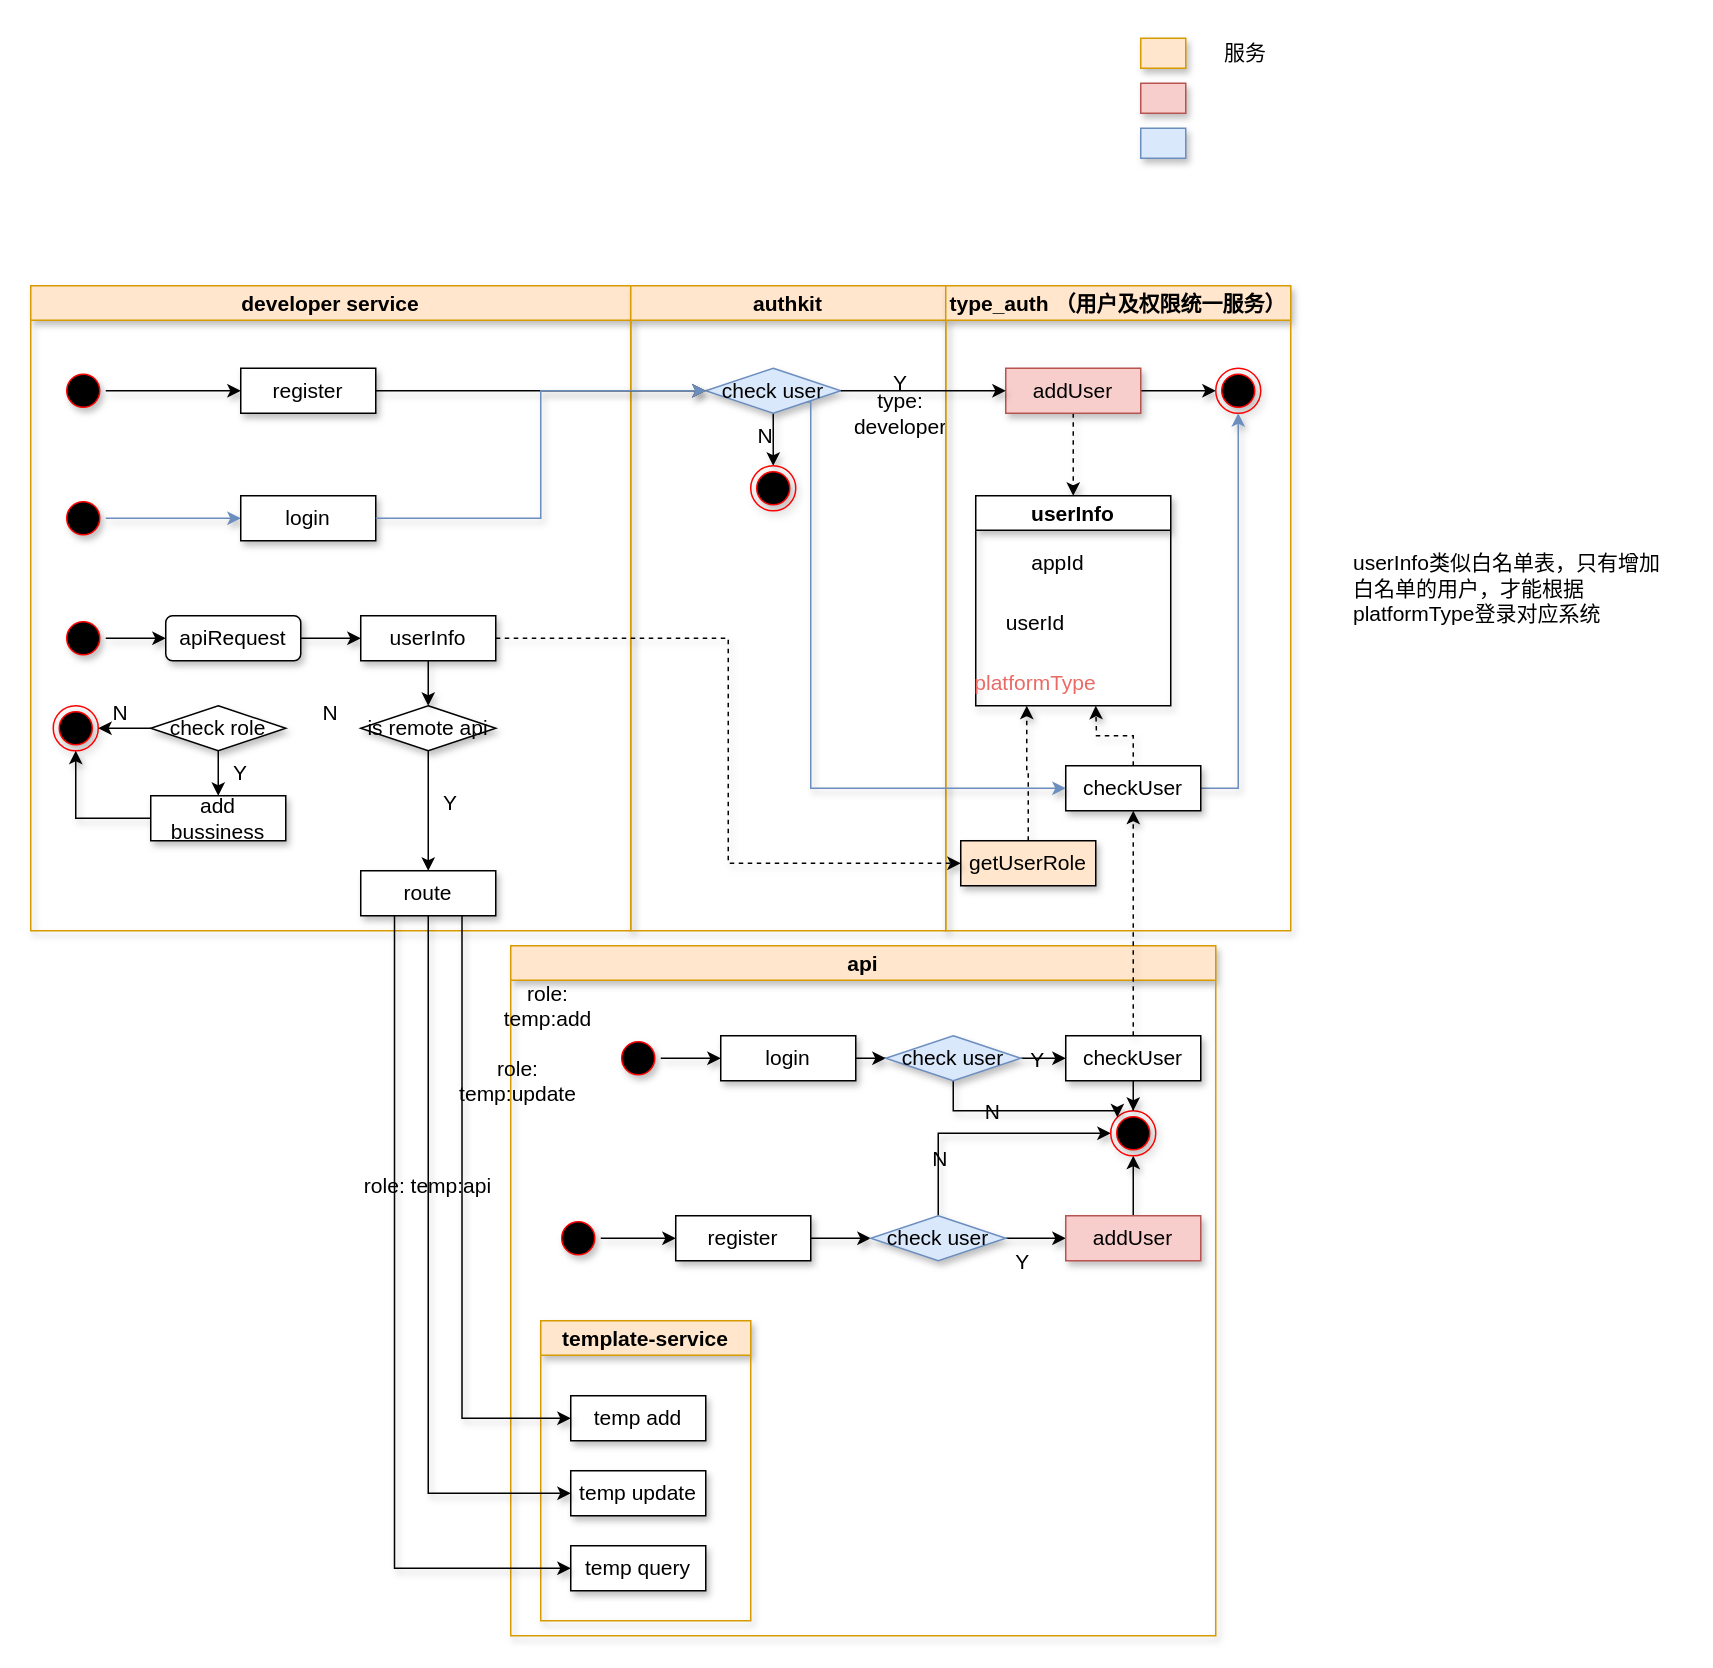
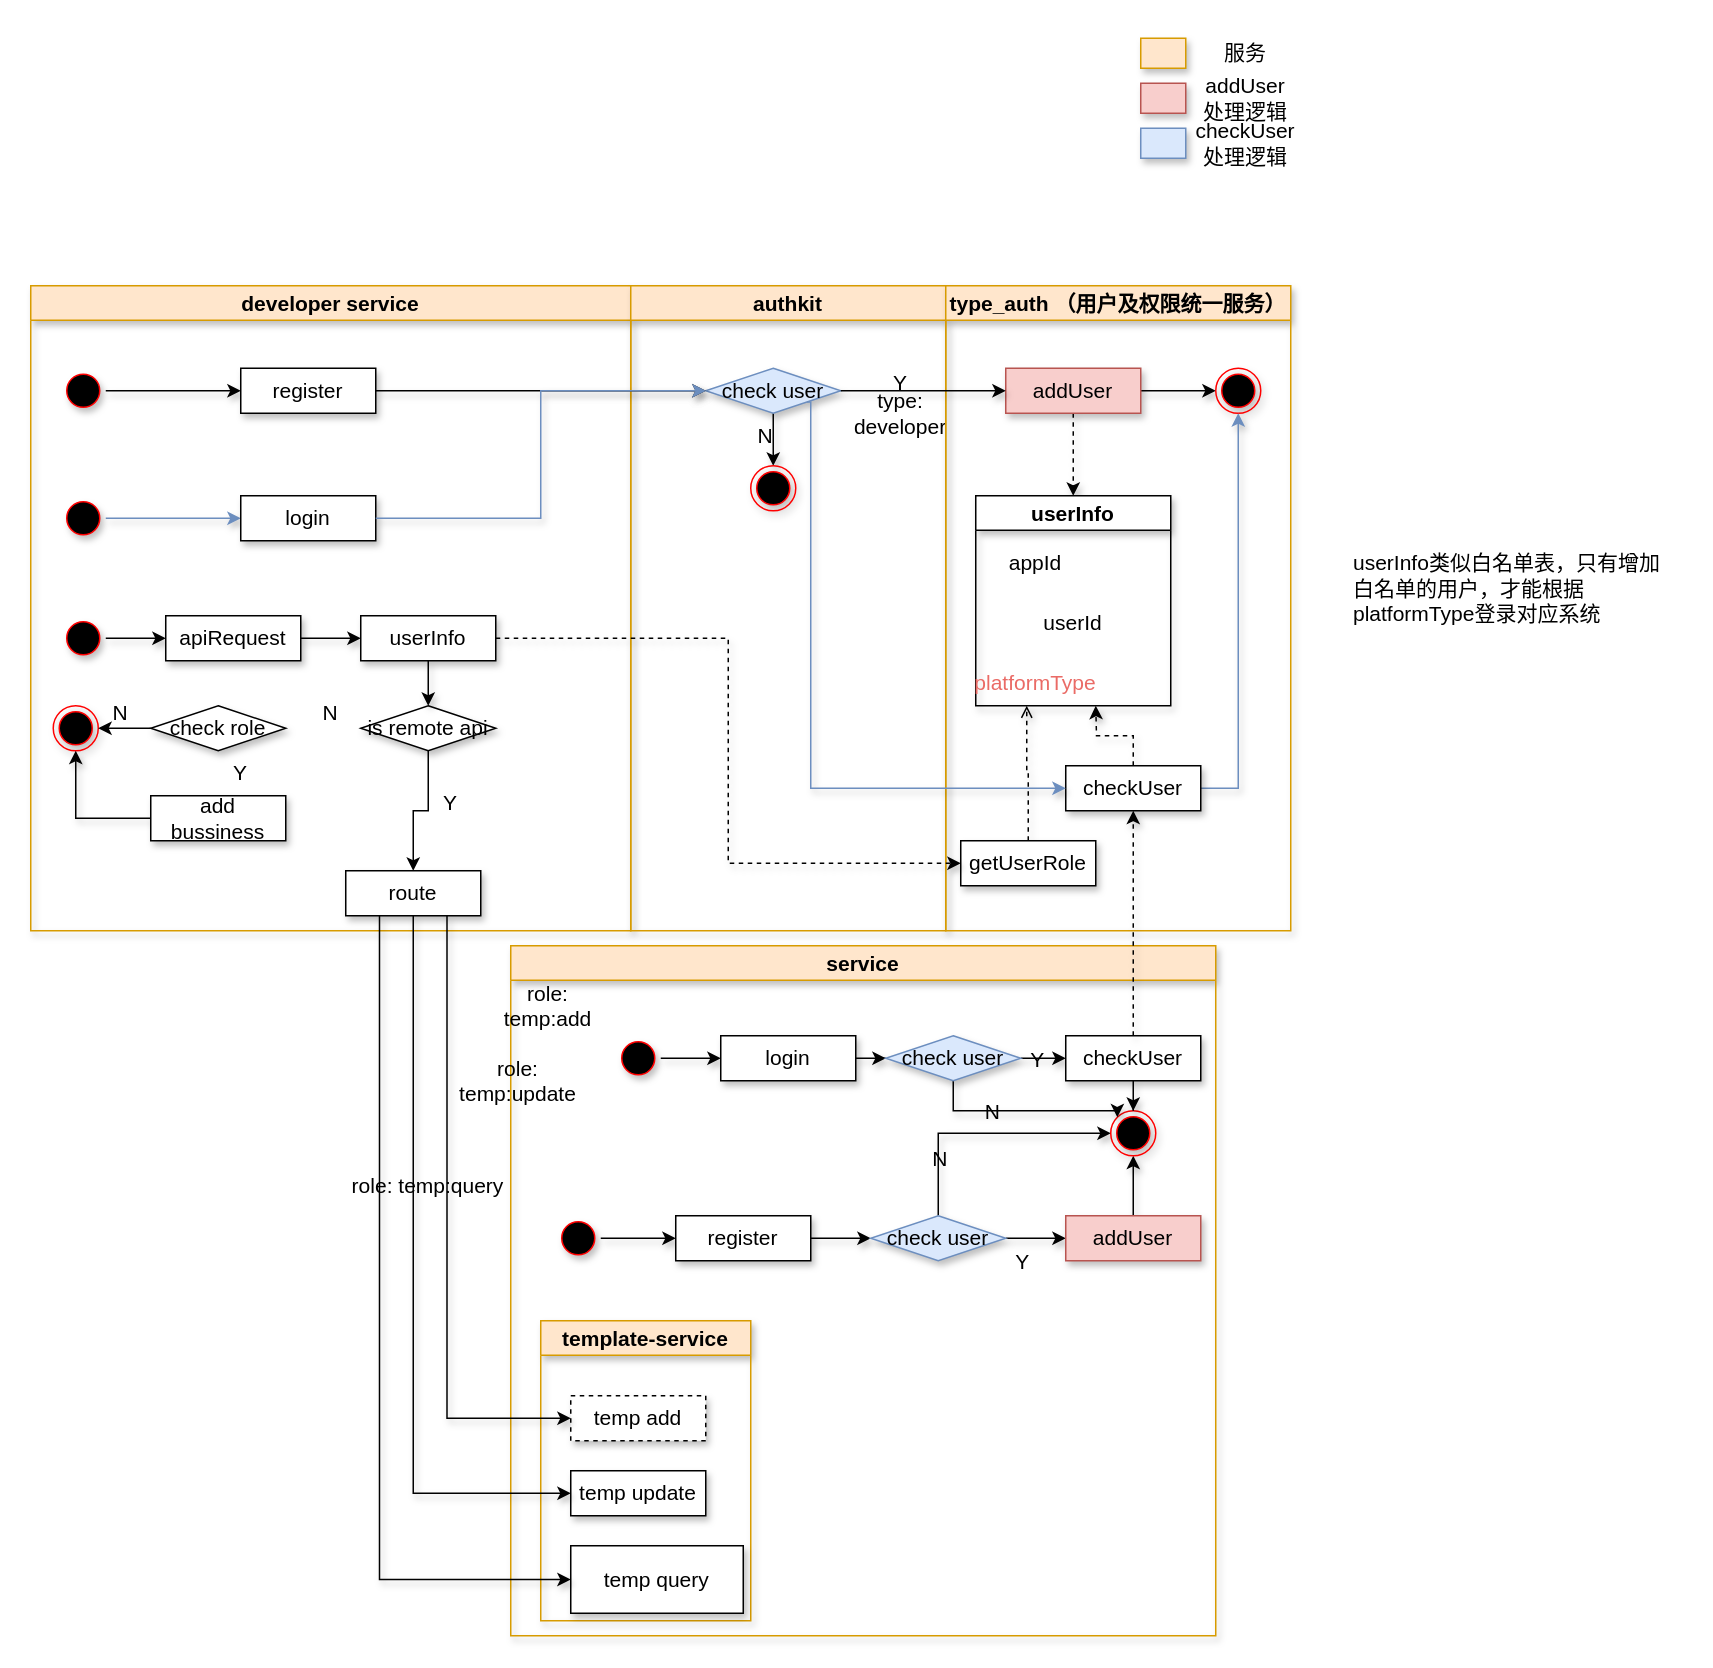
none -> (1246, 98)
none -> (1246, 143)
(1058, 563) -> (1036, 563)
(1036, 623) -> (1073, 623)
(233, 638) -> (233, 638)
(1027, 717) -> (1027, 714)
(218, 779) -> none
(1028, 863) -> (1028, 863)
(428, 893) -> (413, 893)
(863, 964) -> (863, 964)
(428, 1186) -> (428, 1186)
(638, 1418) -> (638, 1418)
(638, 1568) -> (657, 1580)
